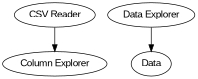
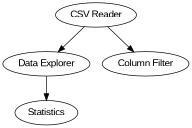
none -> (74, 37)
(55, 64) -> (146, 64)
(151, 64) -> (46, 113)
